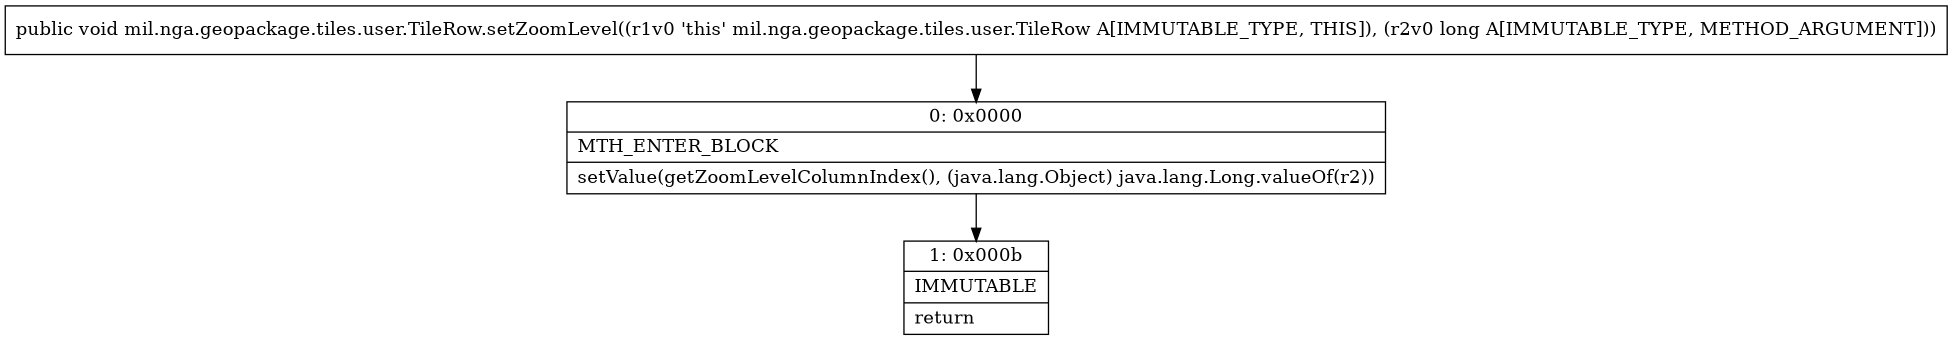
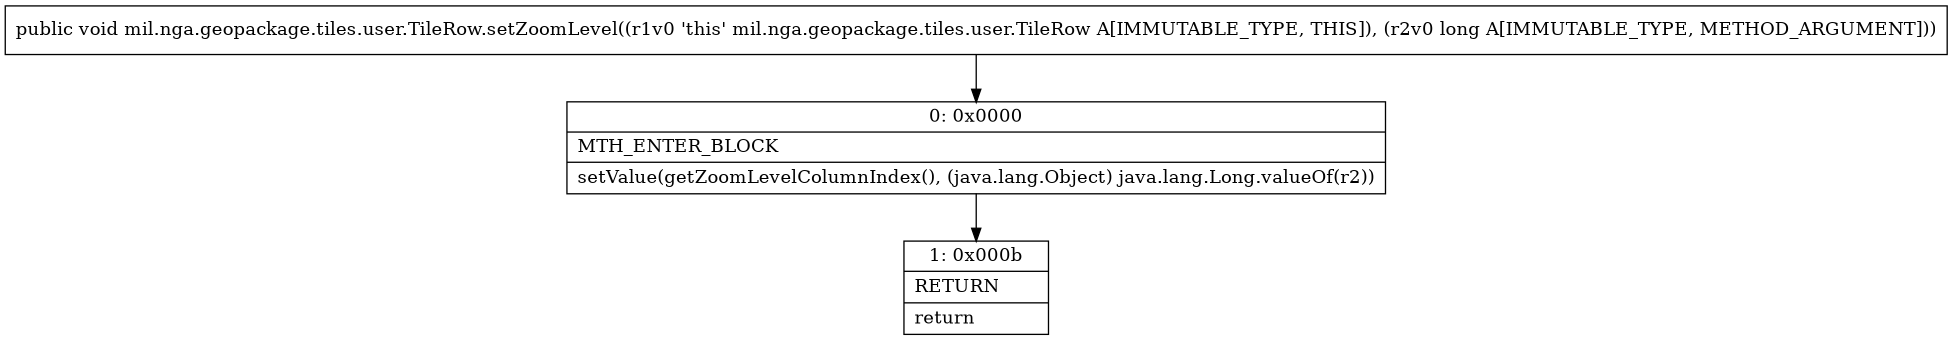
(976, 286) -> (957, 286)
